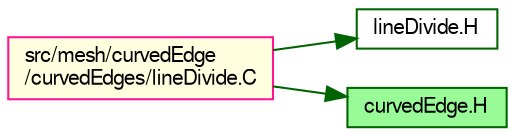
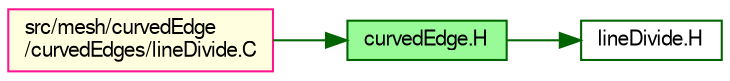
(304, 46) -> (533, 40)
